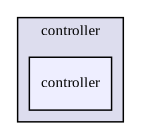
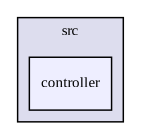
(70, 32) -> (70, 32)
